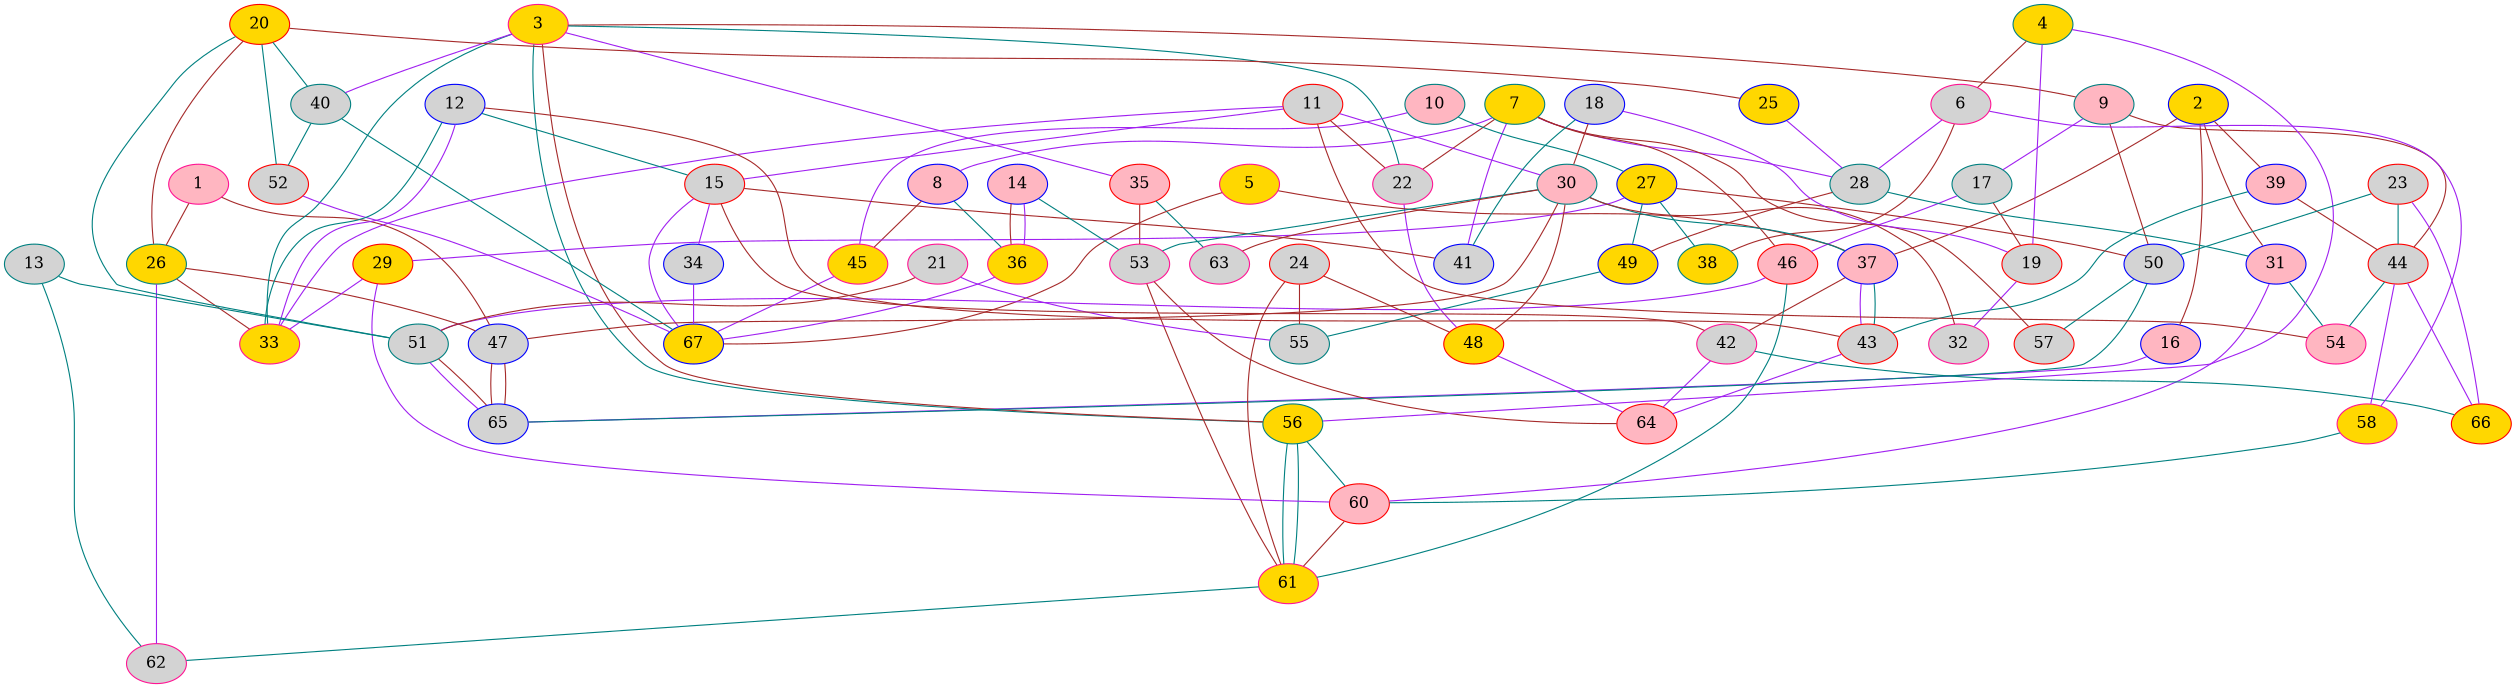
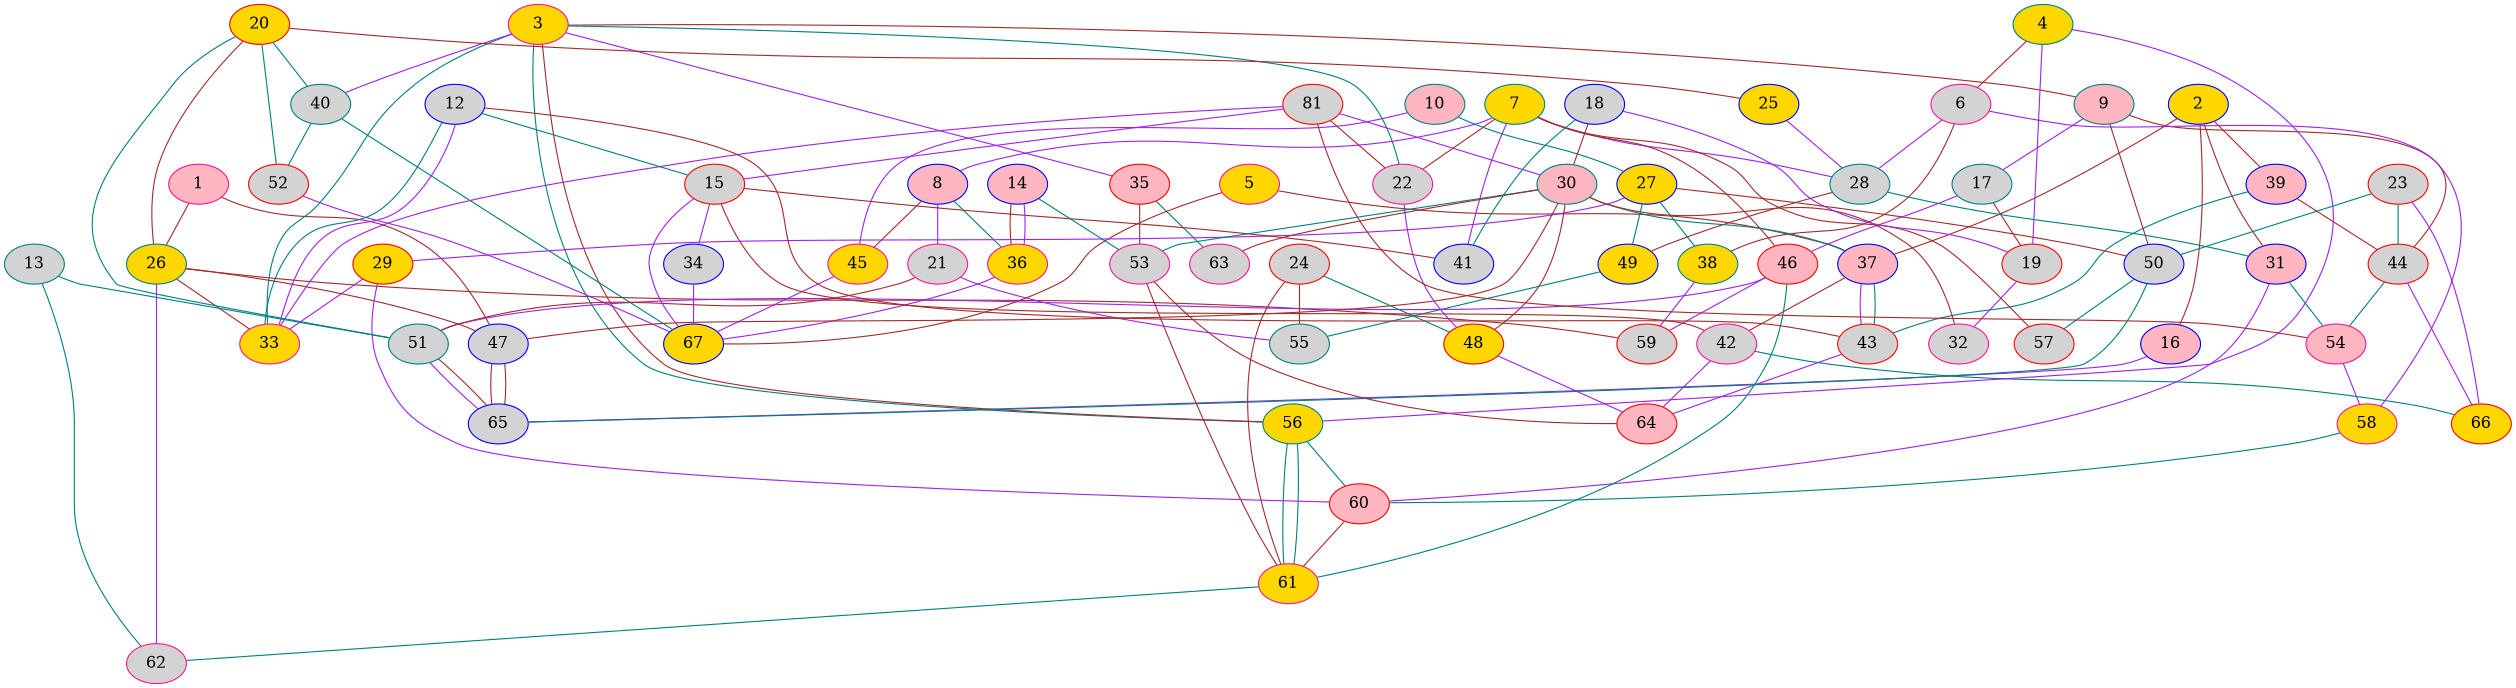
(1313, 104) -> (1313, 104)
none -> (938, 224)
(1374, 298) -> (1374, 298)
none -> (1647, 344)
(2383, 344) -> (2352, 384)
